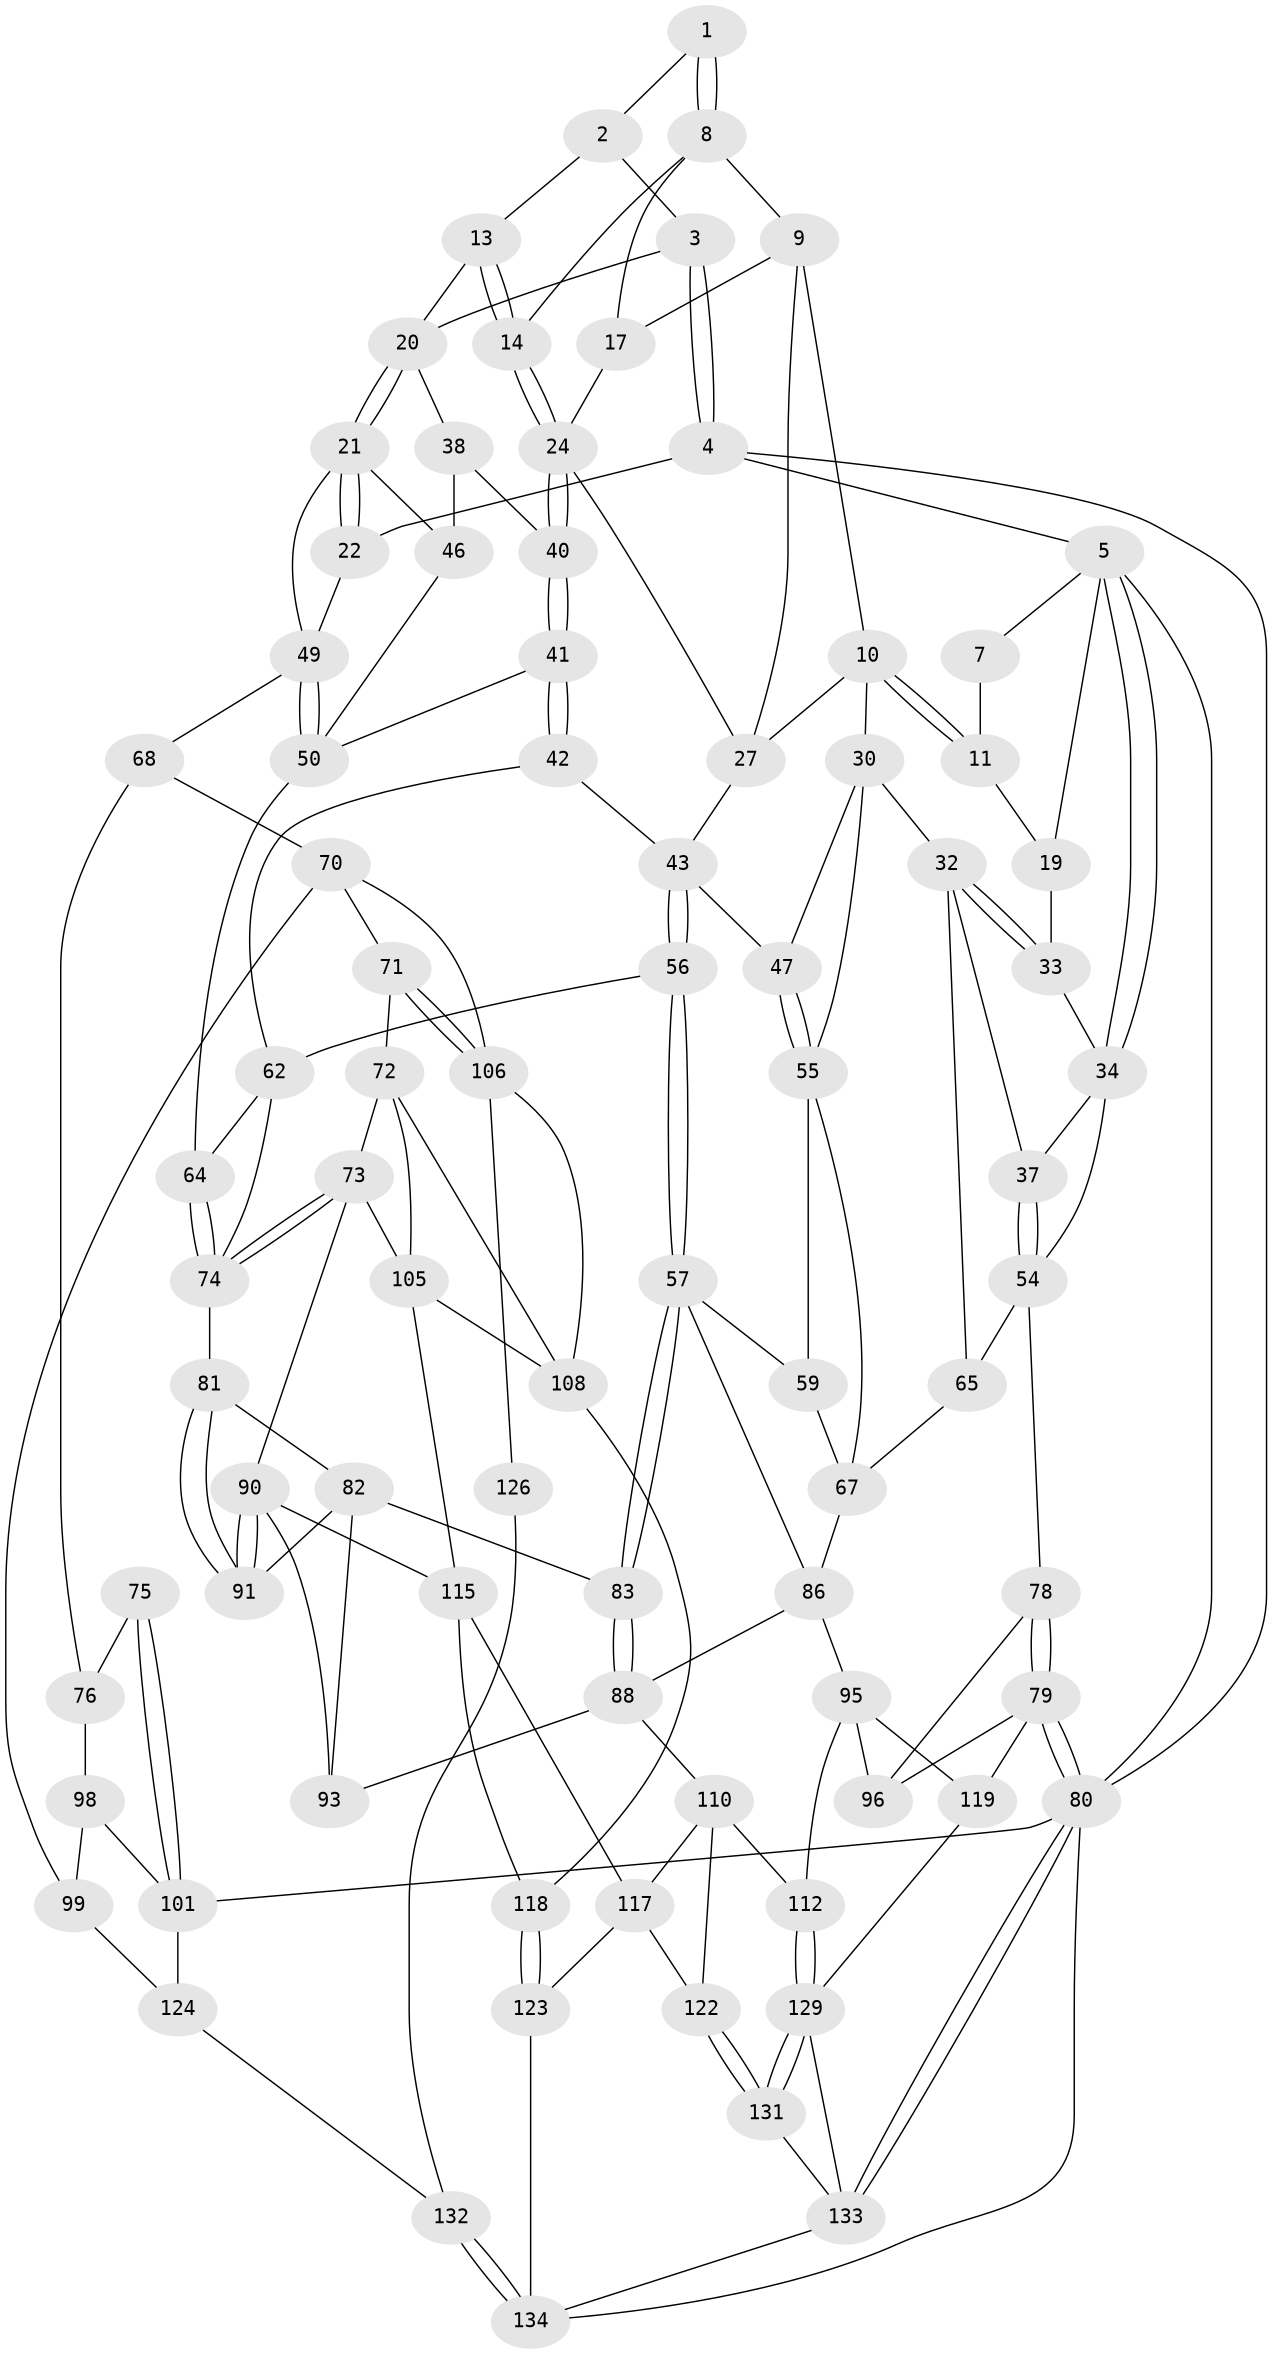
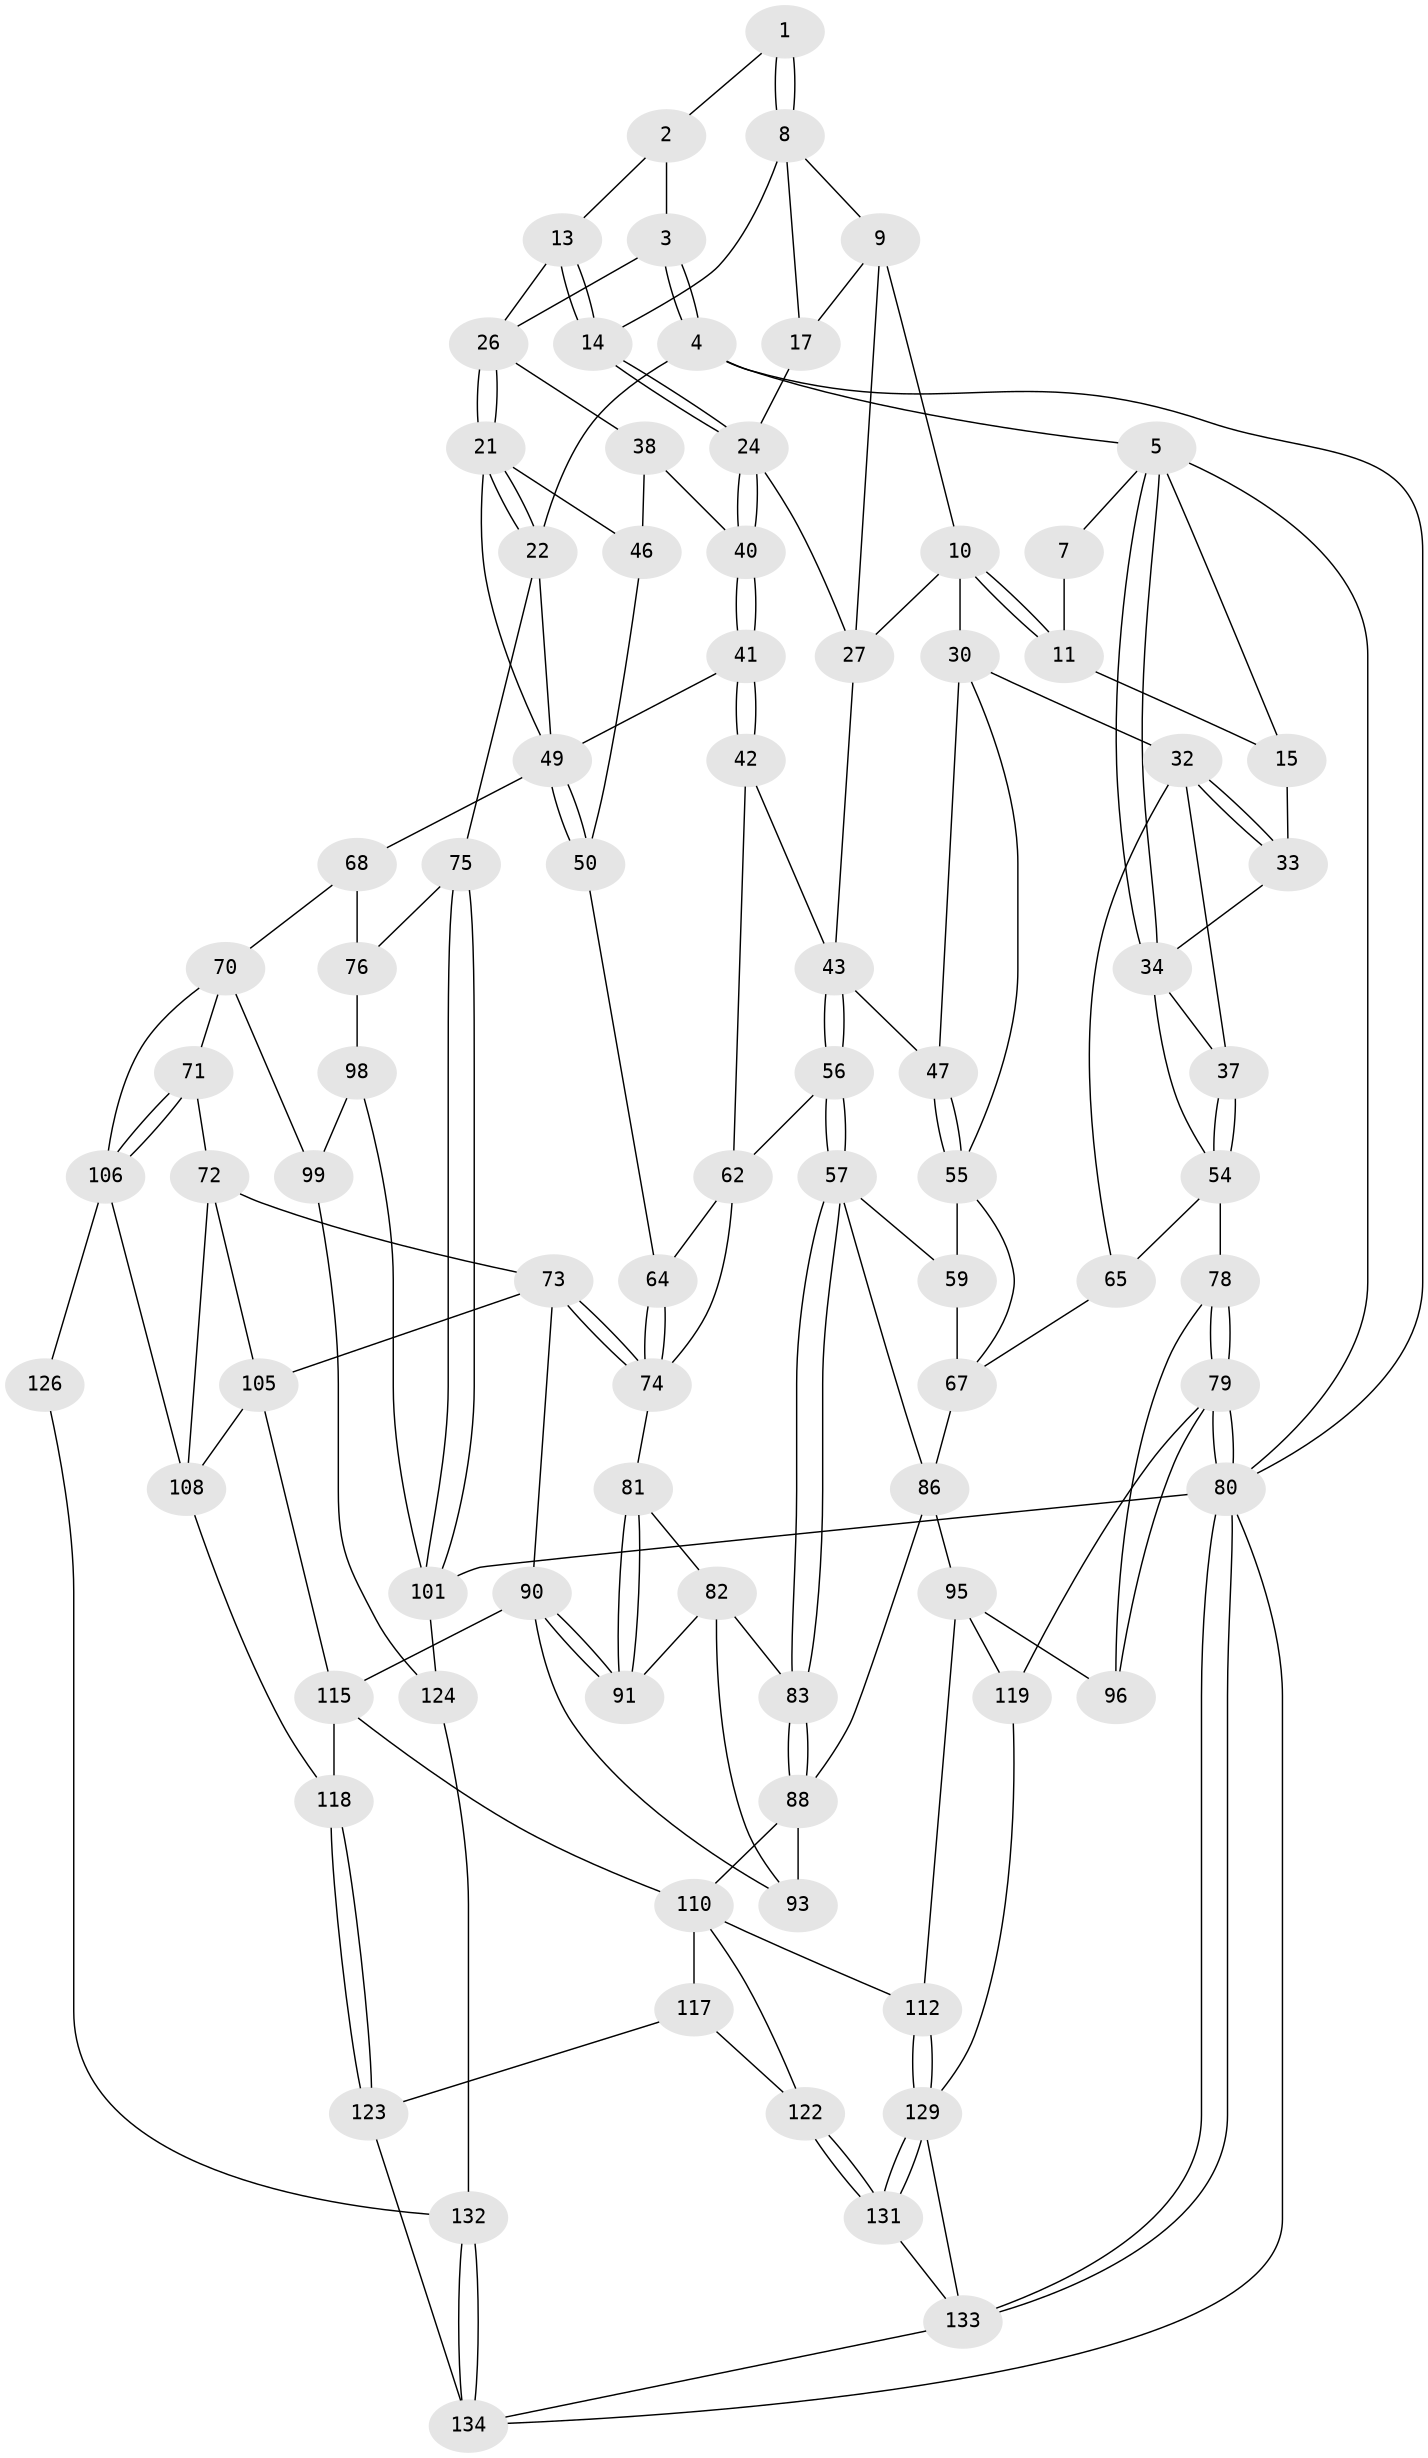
(408, 344) -> (489, 344)
(434, 708) -> (649, 708)
none -> (500, 708)
(1051, 865) -> (1287, 761)
(547, 1750) -> (502, 1818)
